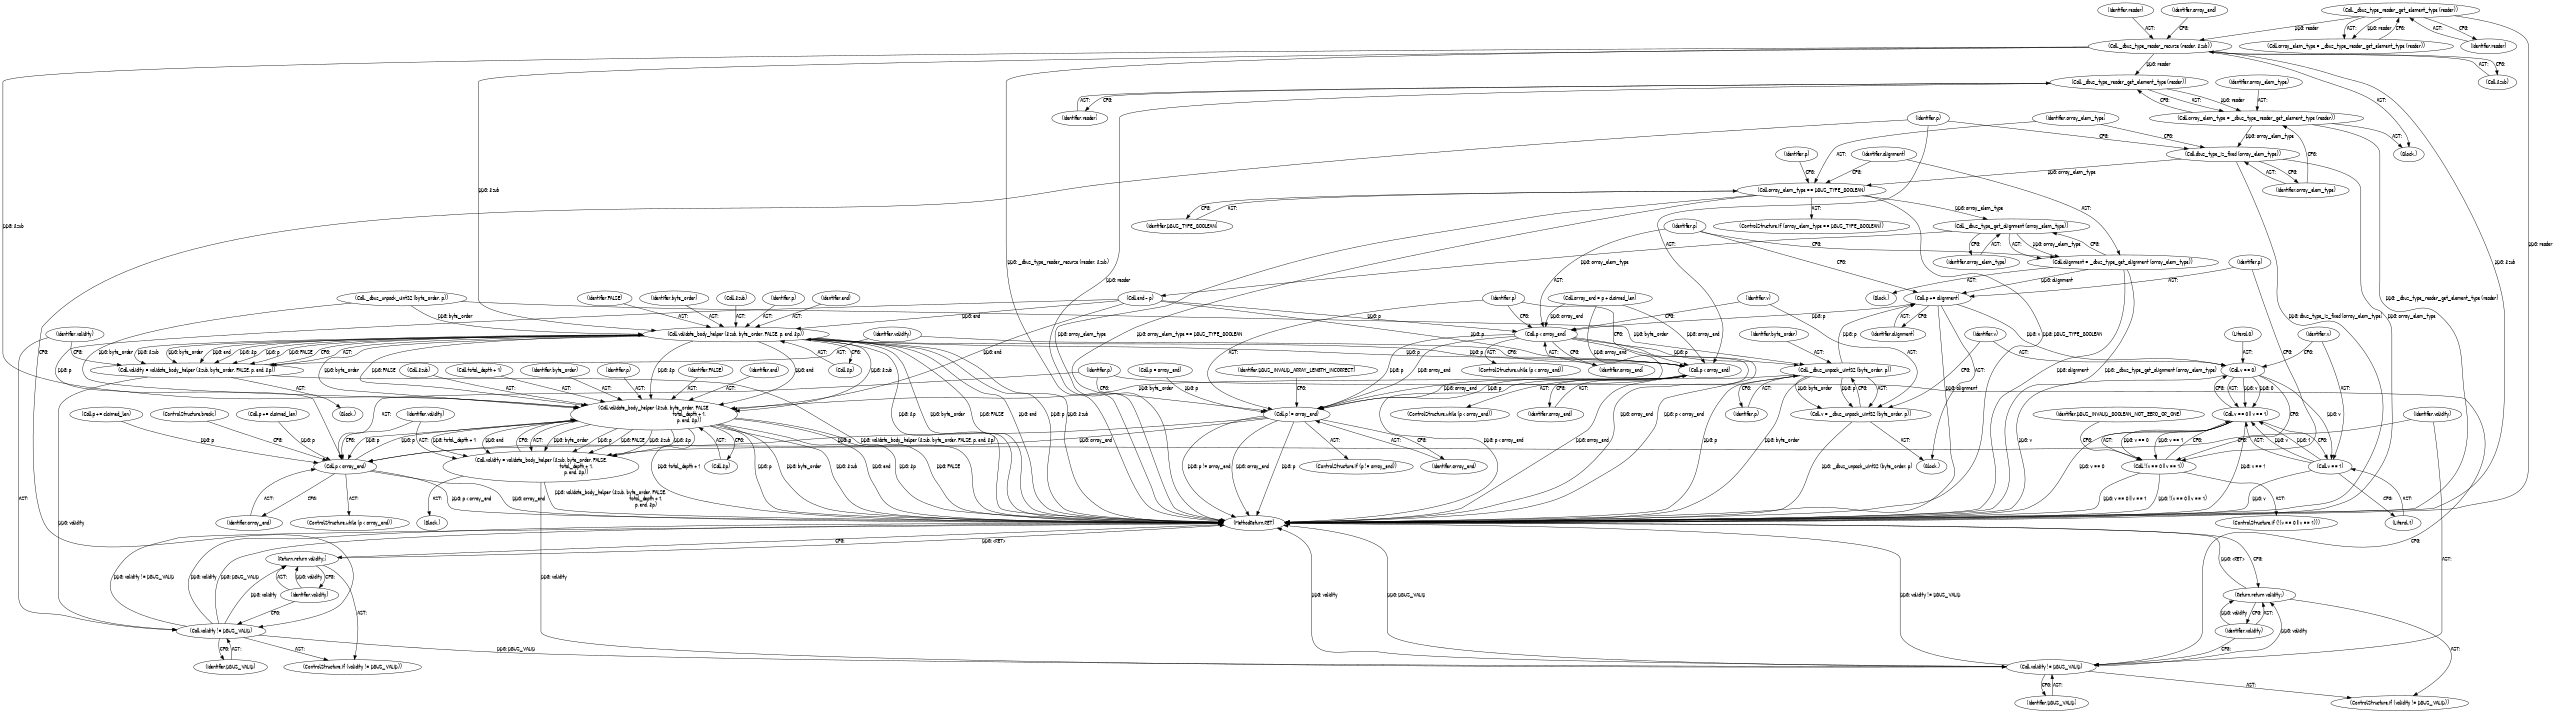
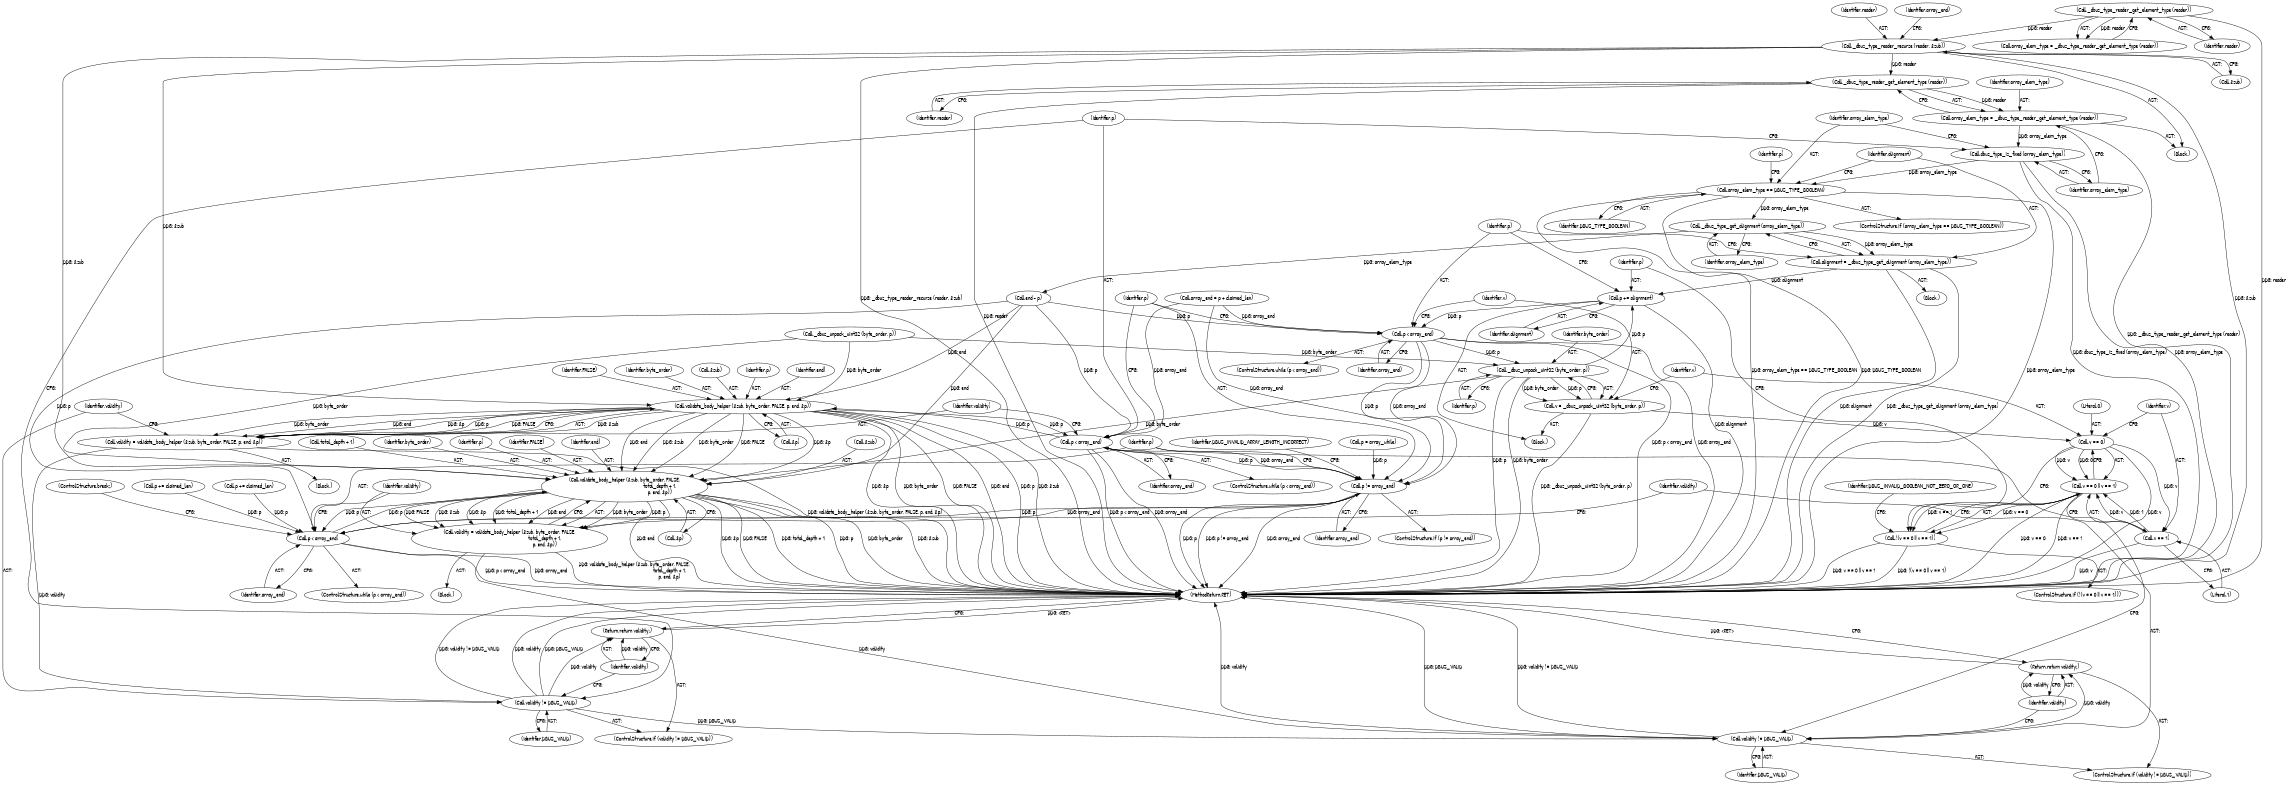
(2090, 359) -> (1848, 425)
(1160, 370) -> (1373, 442)
